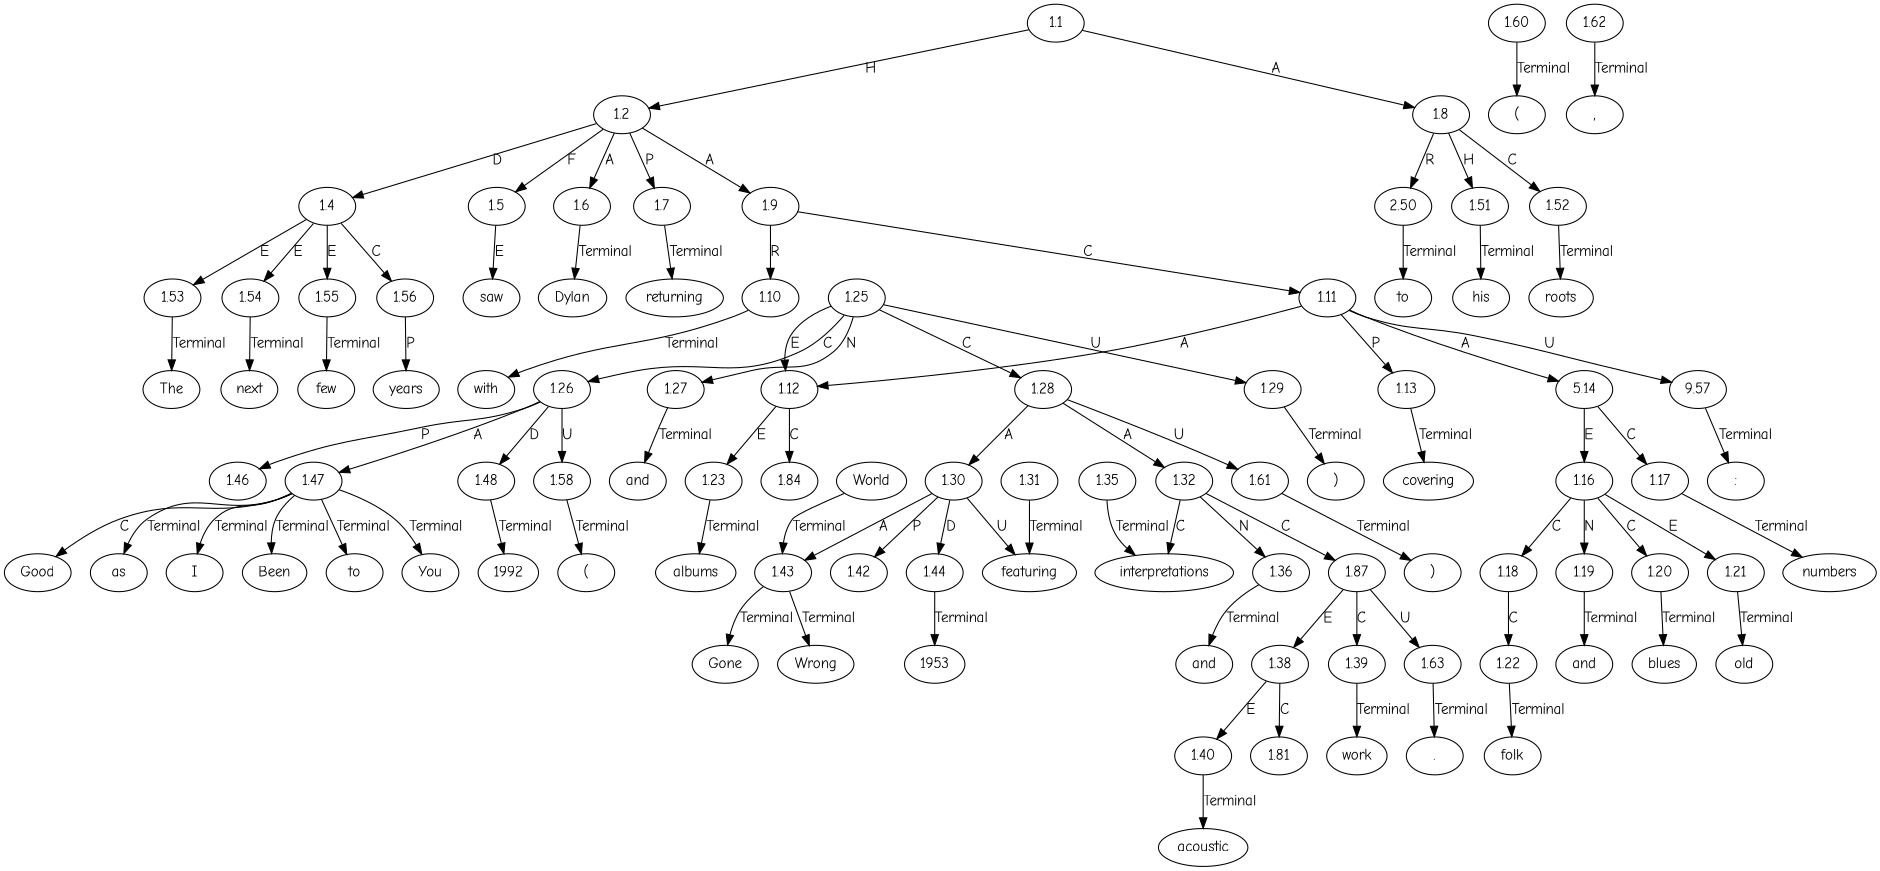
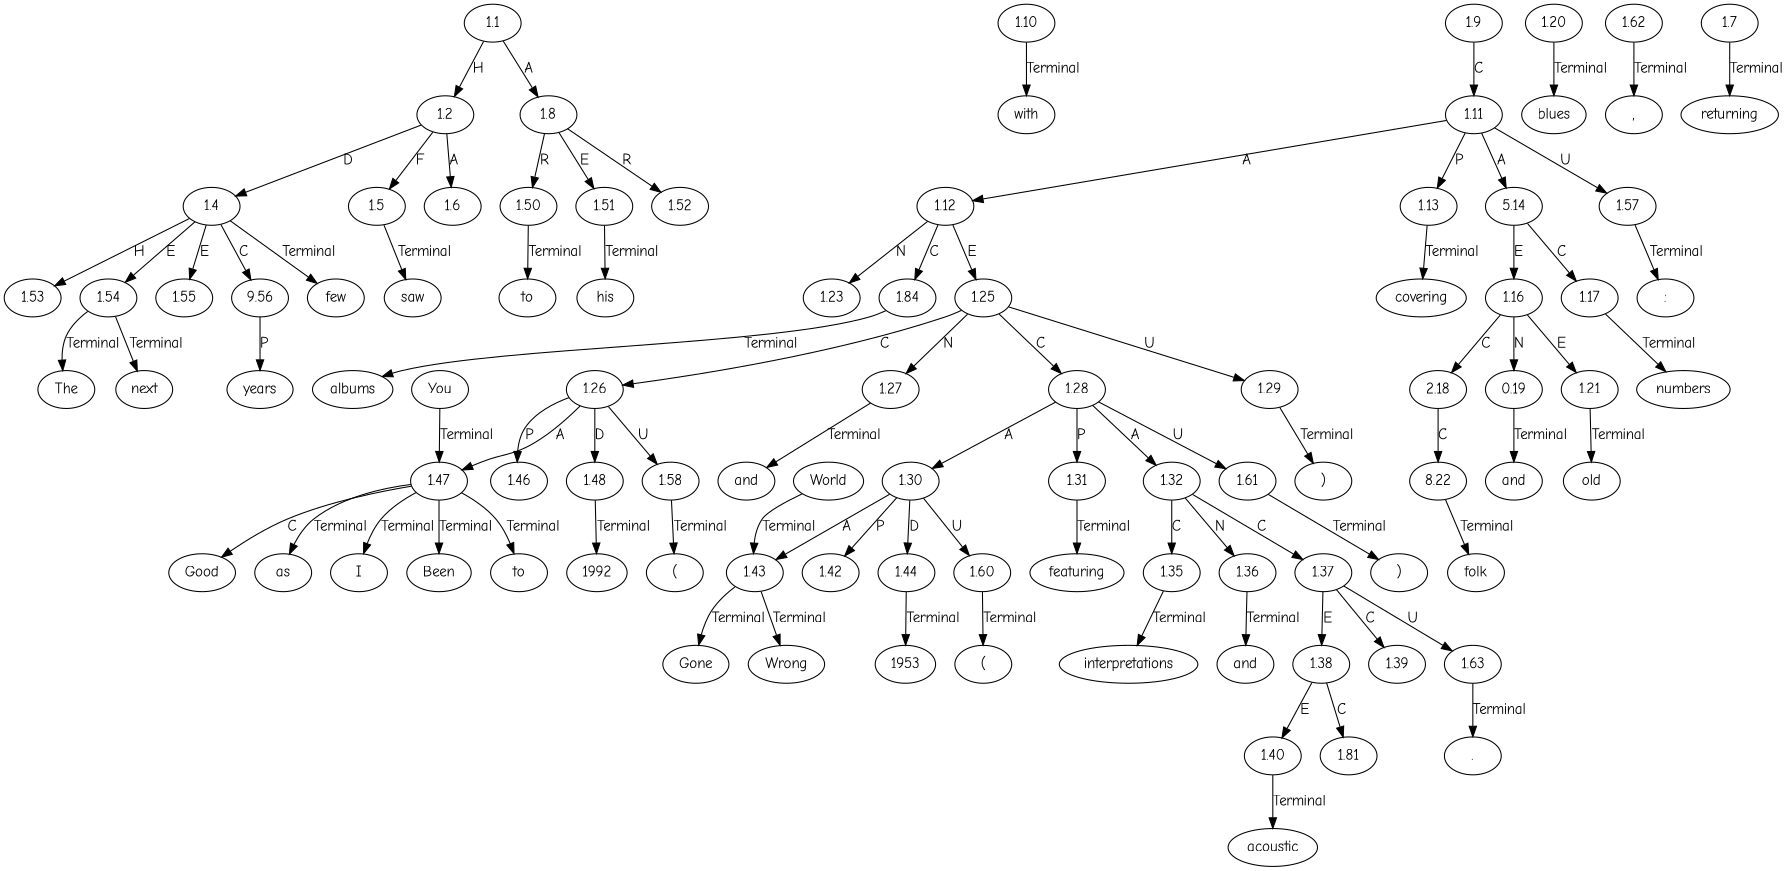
(640, 156) -> none
(691, 158) -> none
(1468, 161) -> (585, 161)
(1512, 161) -> (627, 161)
(1403, 206) -> (528, 206)
(770, 247) -> none
(265, 252) -> (139, 252)
(499, 252) -> (425, 252)
(405, 298) -> (260, 298)
(573, 298) -> none
(1561, 298) -> none
(799, 326) -> (962, 247)
(172, 338) -> (68, 332)
(327, 338) -> (269, 249)
(1698, 390) -> (1628, 206)
none -> (1077, 430)
(762, 435) -> (901, 252)
(383, 510) -> (440, 430)
(706, 522) -> (640, 345)
(988, 522) -> (943, 523)
(1175, 522) -> (1172, 522)
(1619, 523) -> none
(1357, 573) -> (1323, 573)
(1508, 573) -> (1438, 390)
(1584, 573) -> (1514, 390)
(1508, 664) -> (1438, 481)
(1357, 756) -> none
